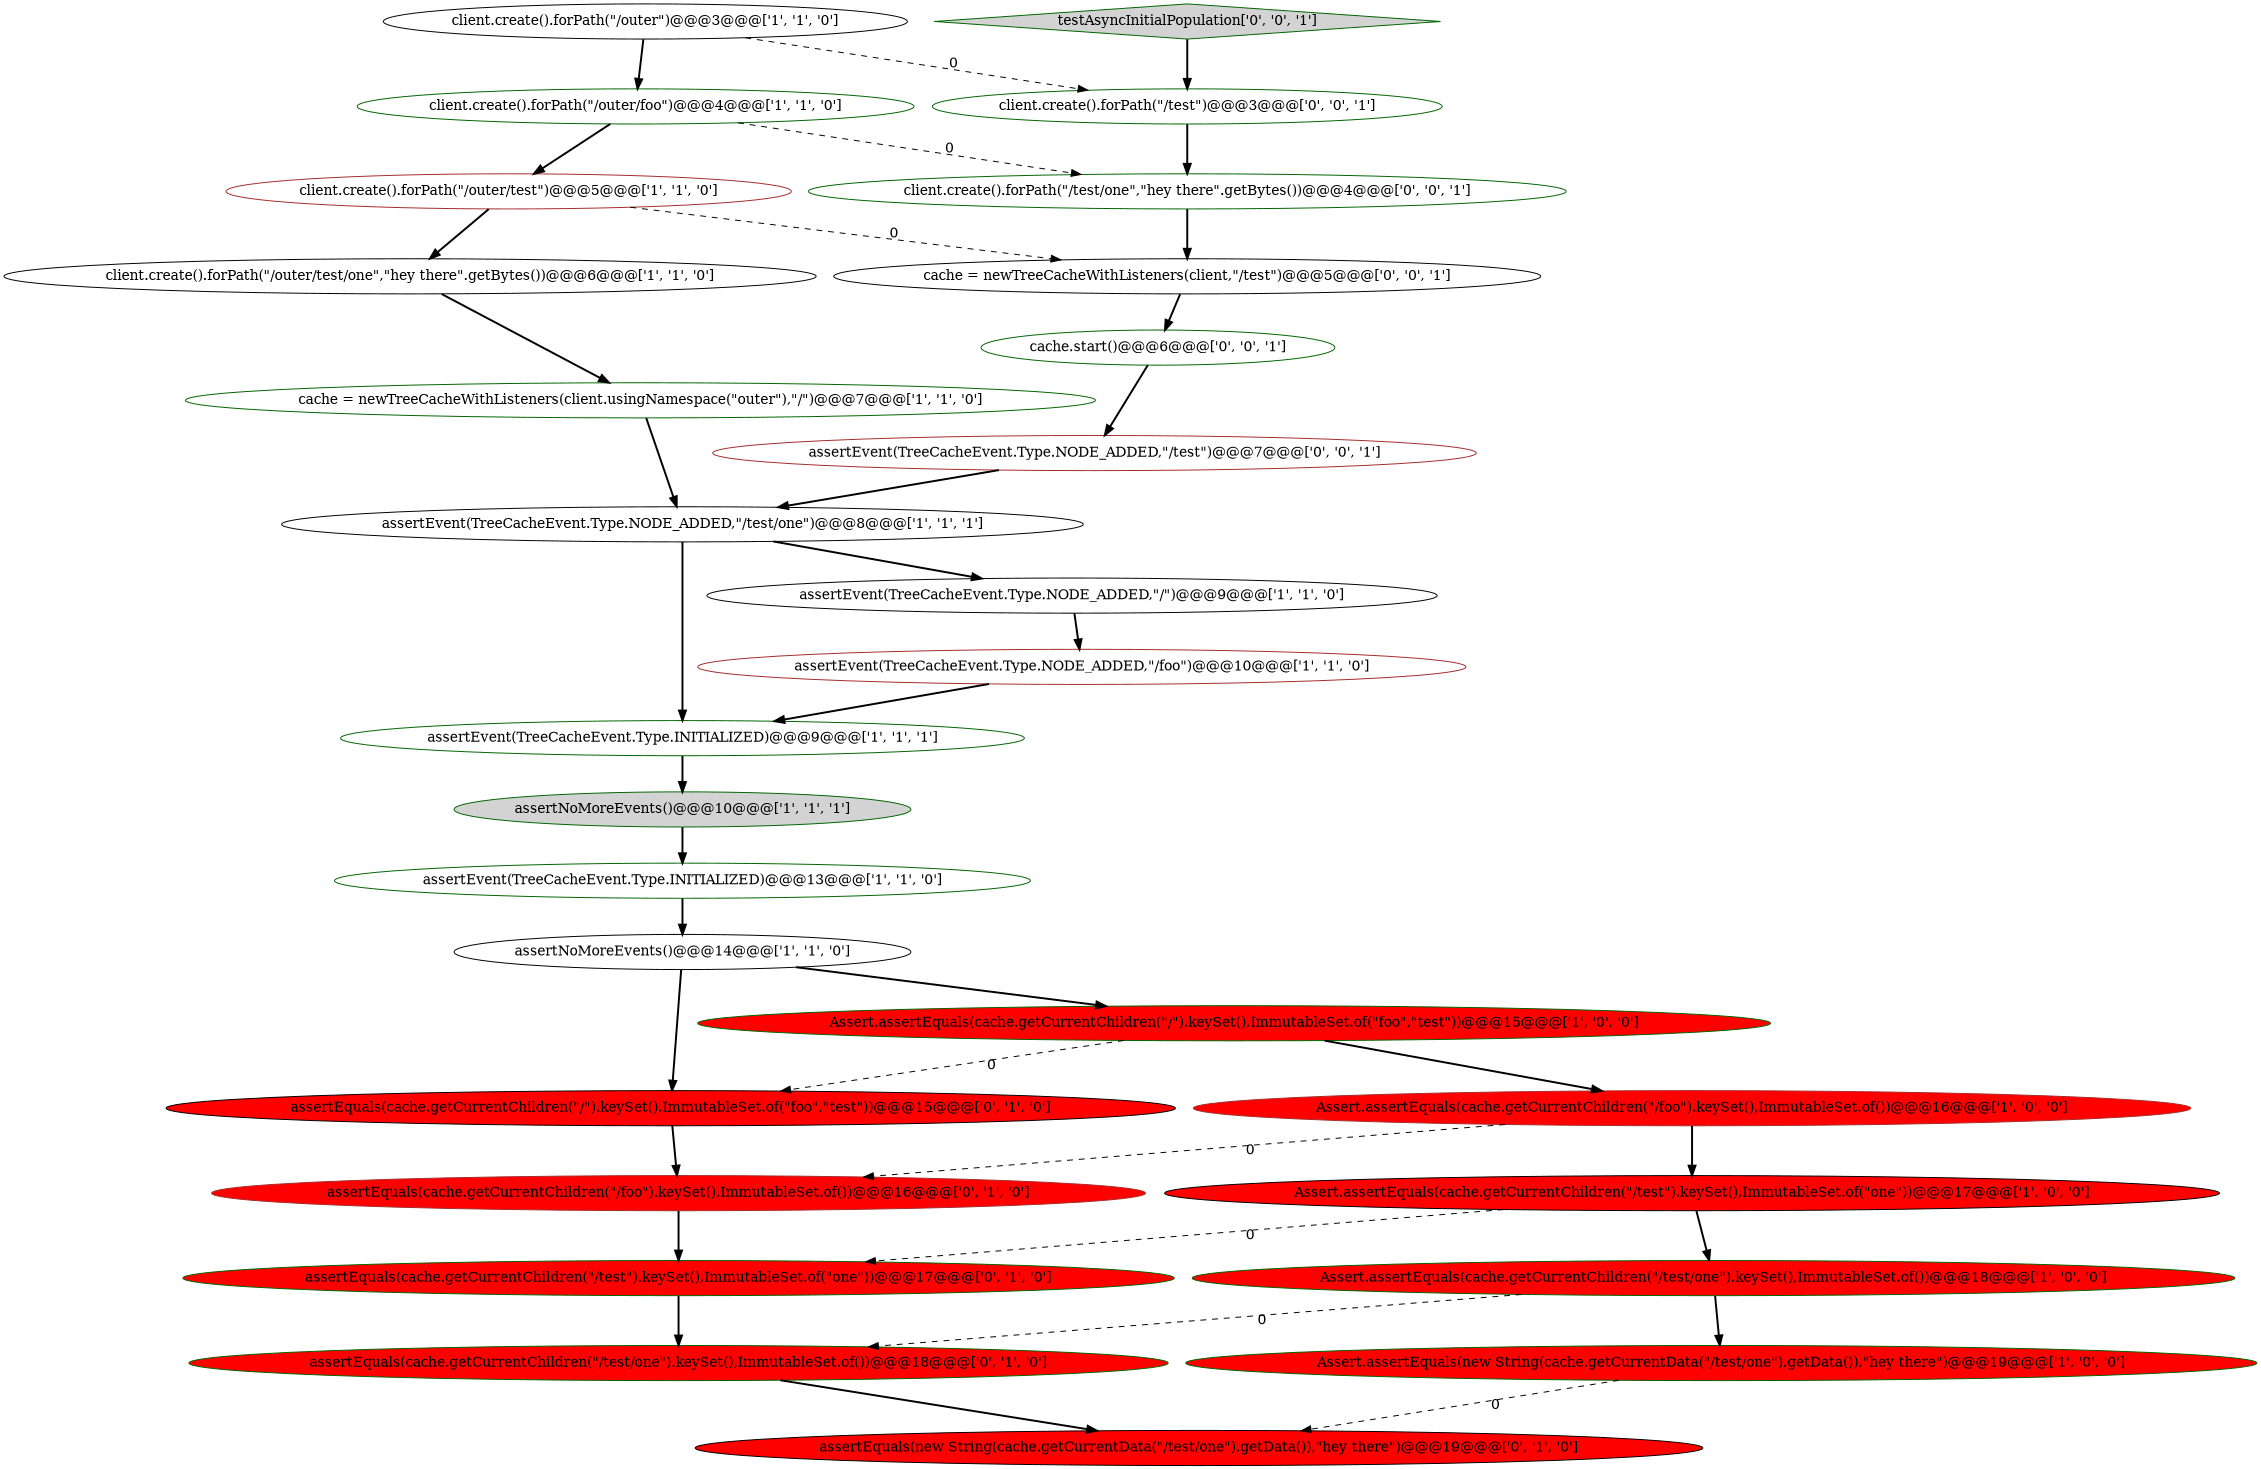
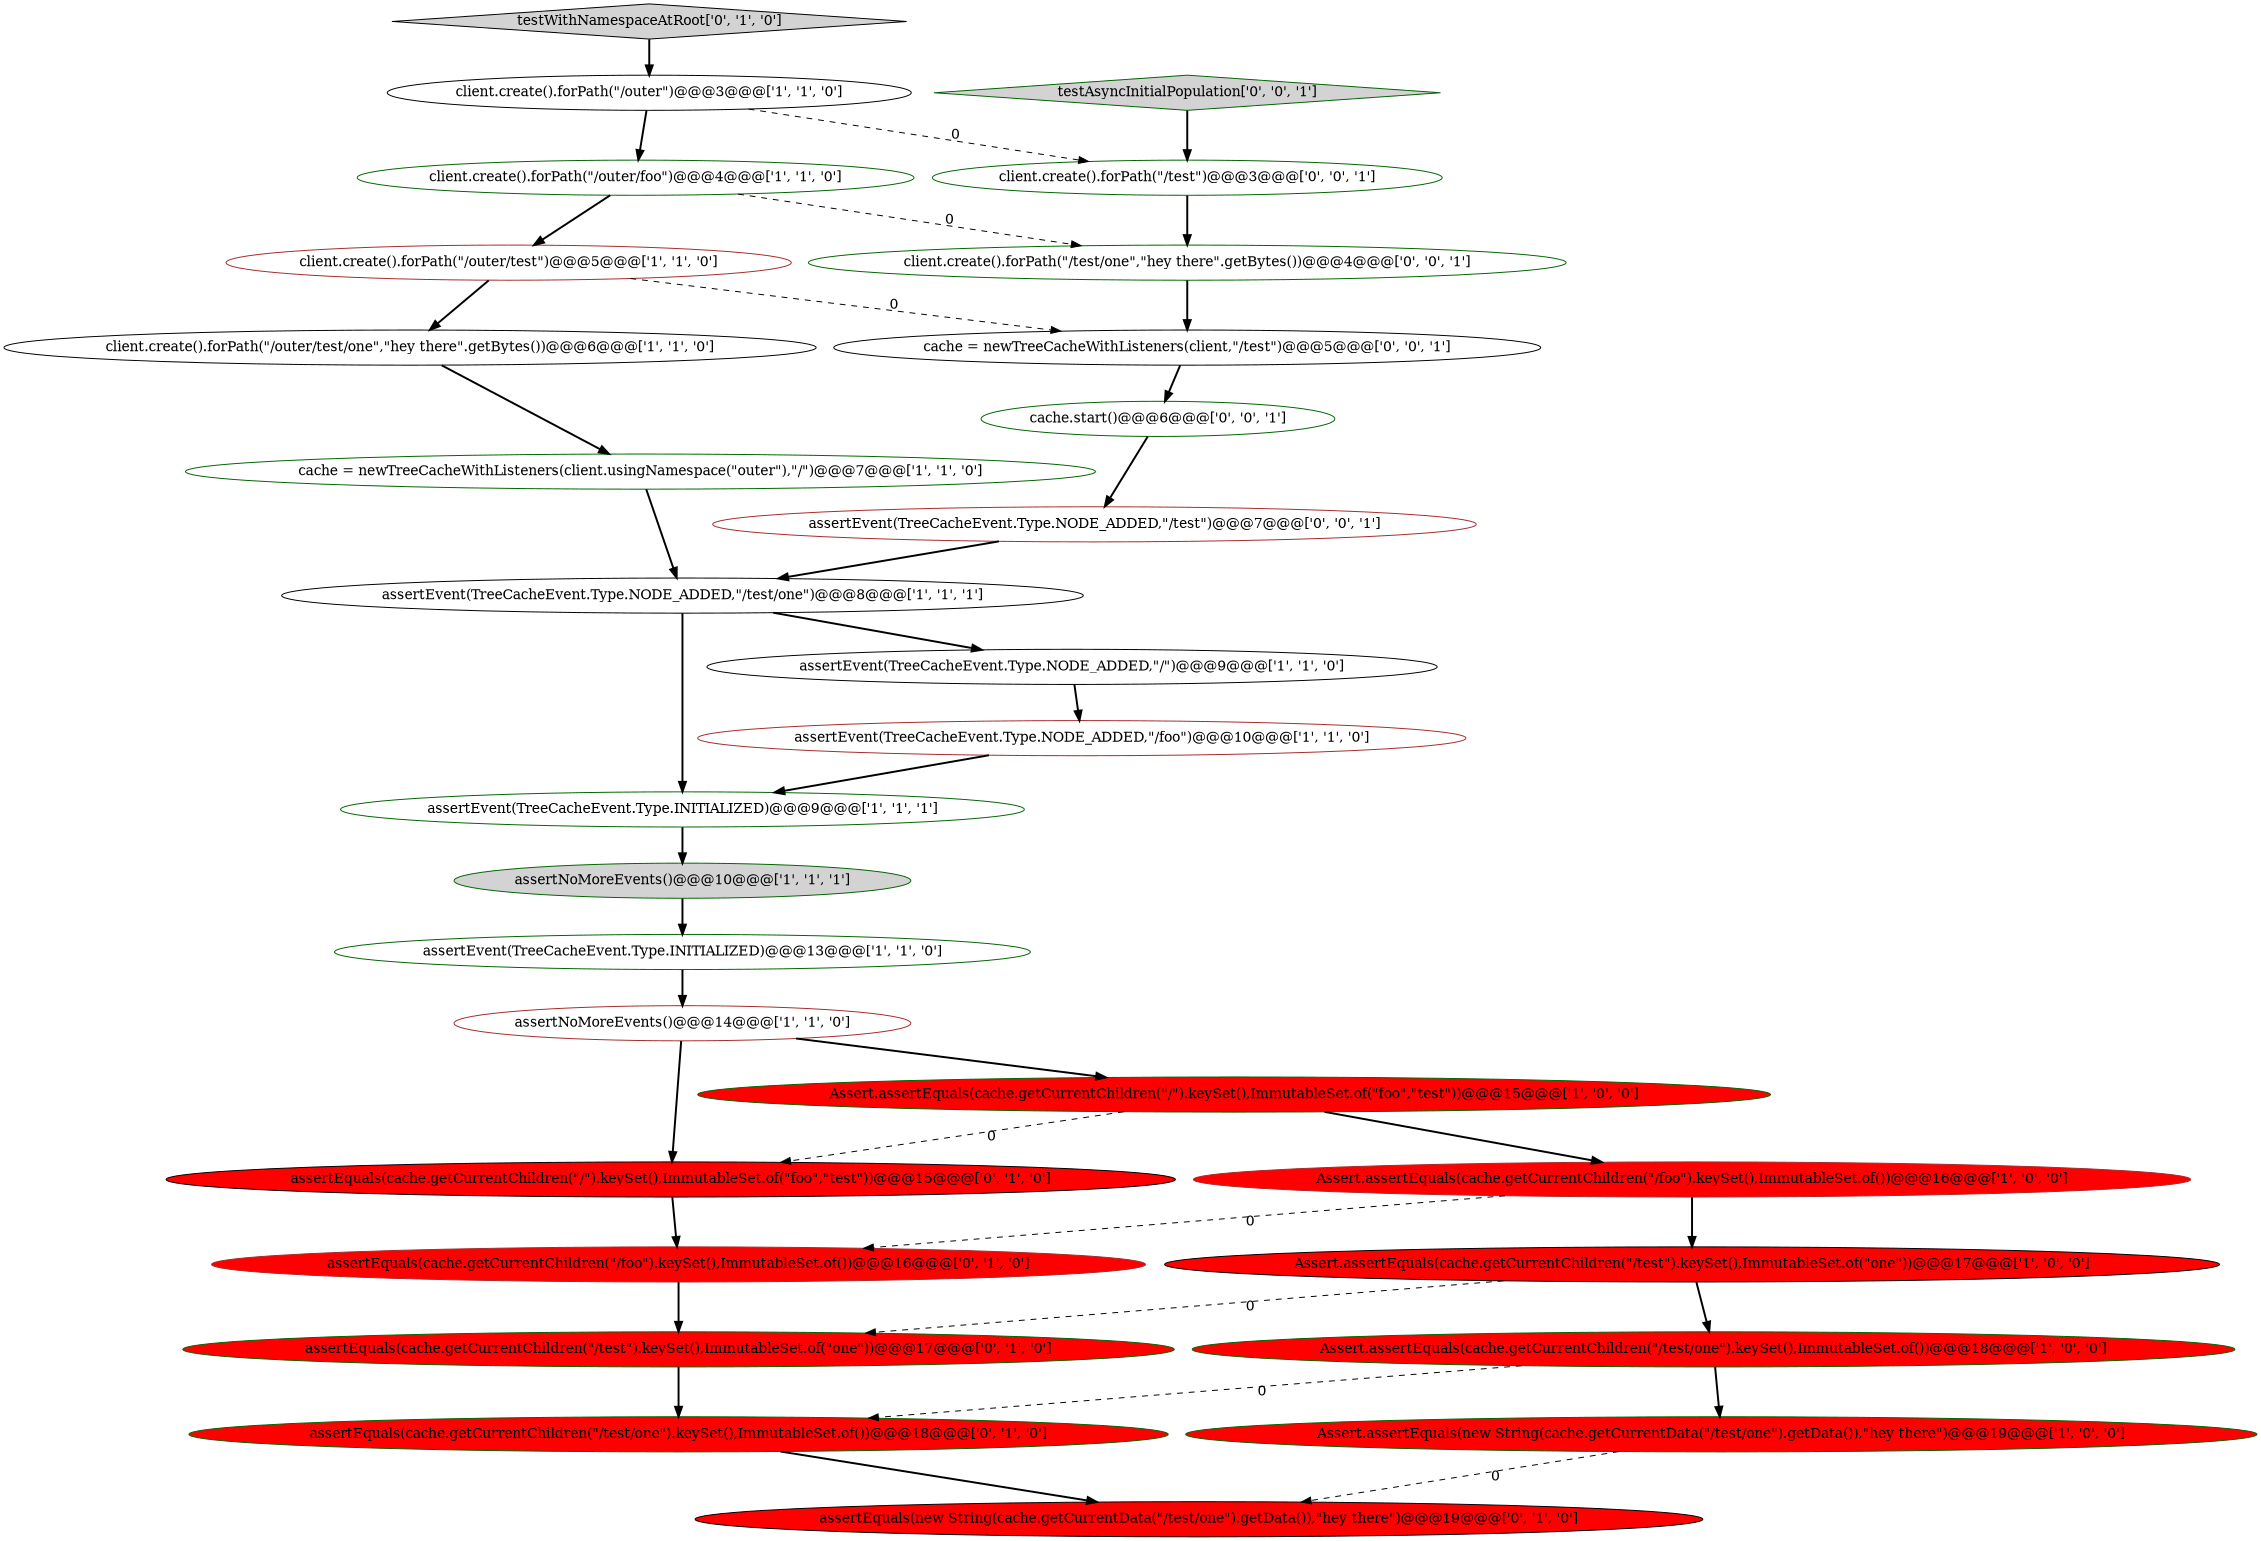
none -> (649, 21)
(682, 952) -> (682, 1023)
